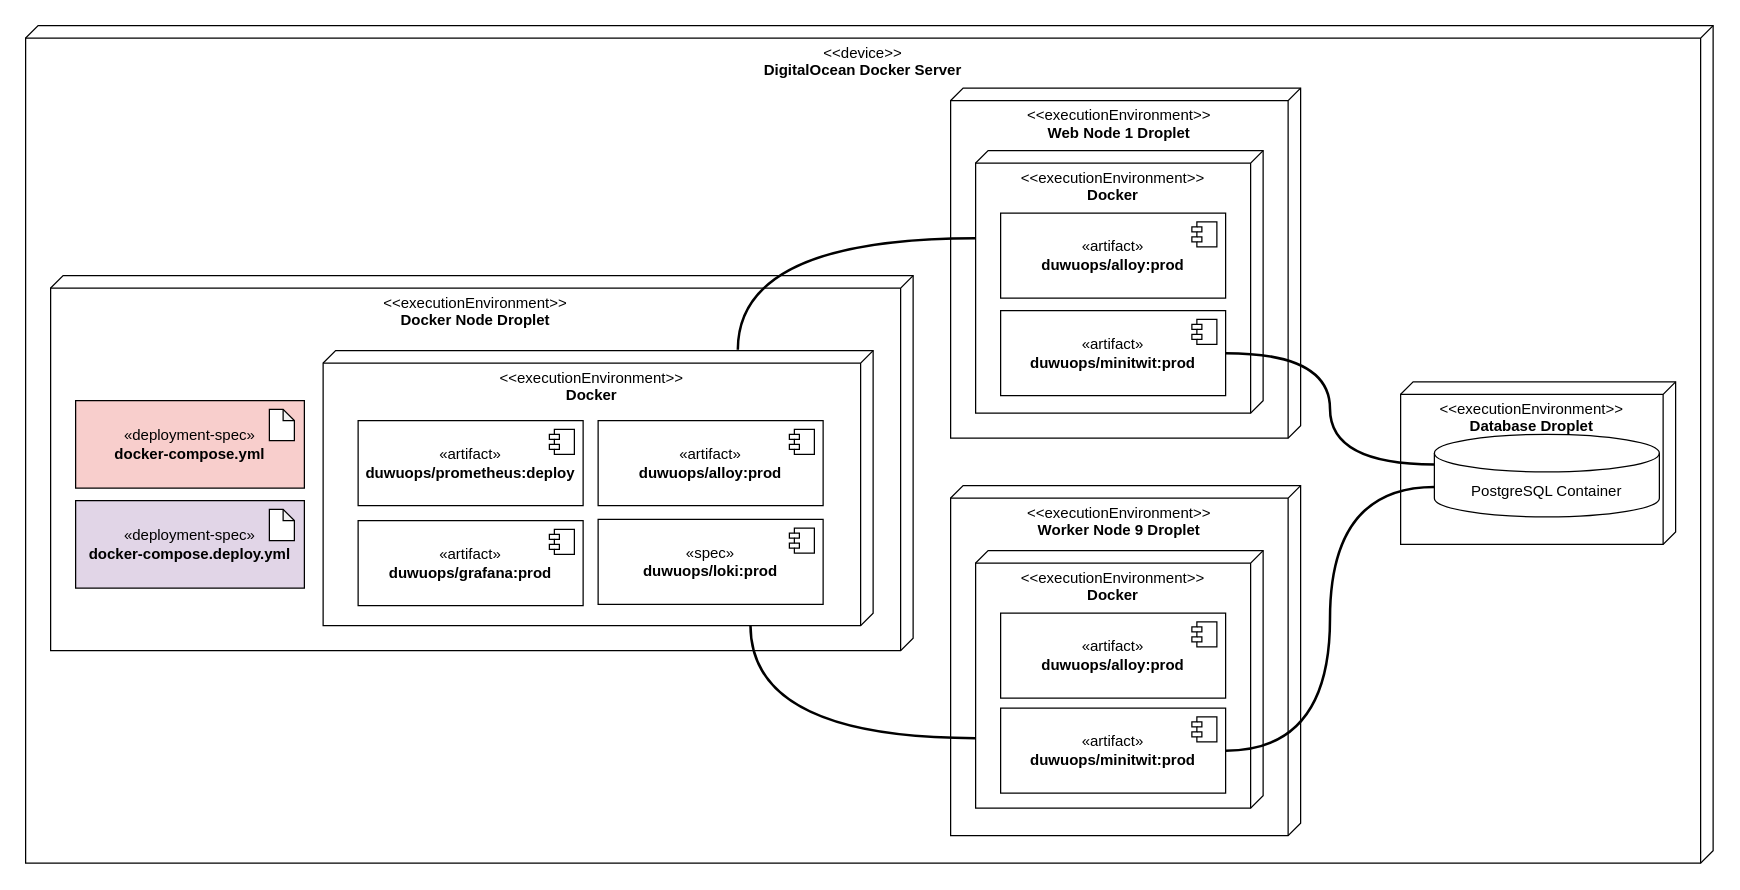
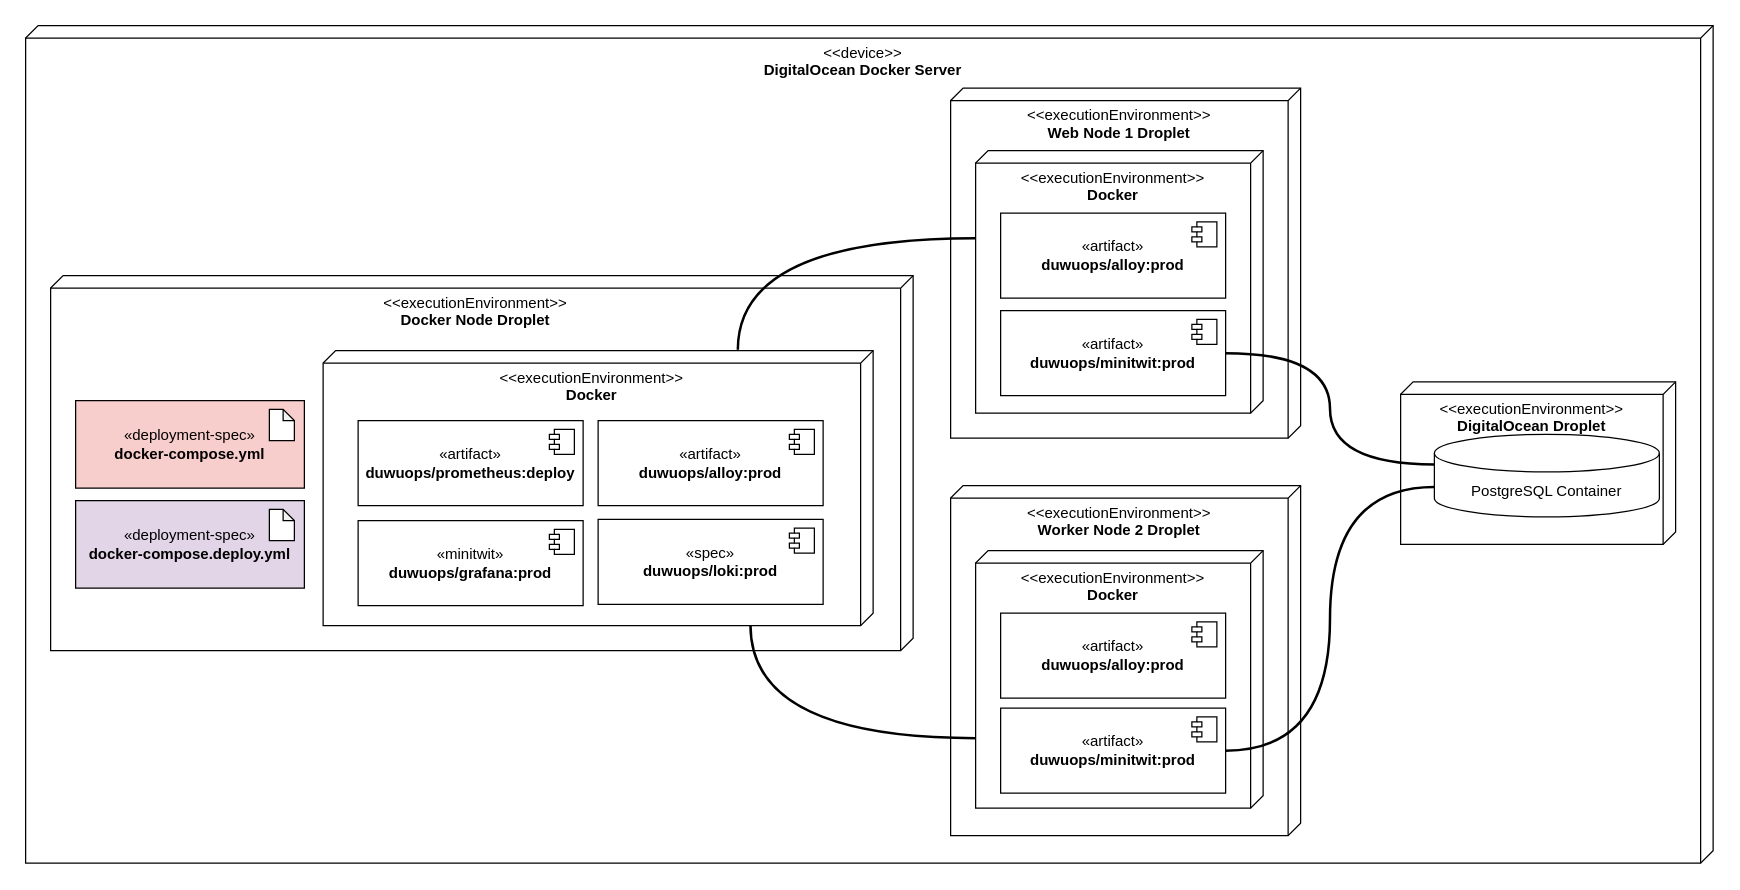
(1532, 419) -> (1532, 419)
(1119, 522) -> (1119, 522)
(471, 563) -> (471, 563)
